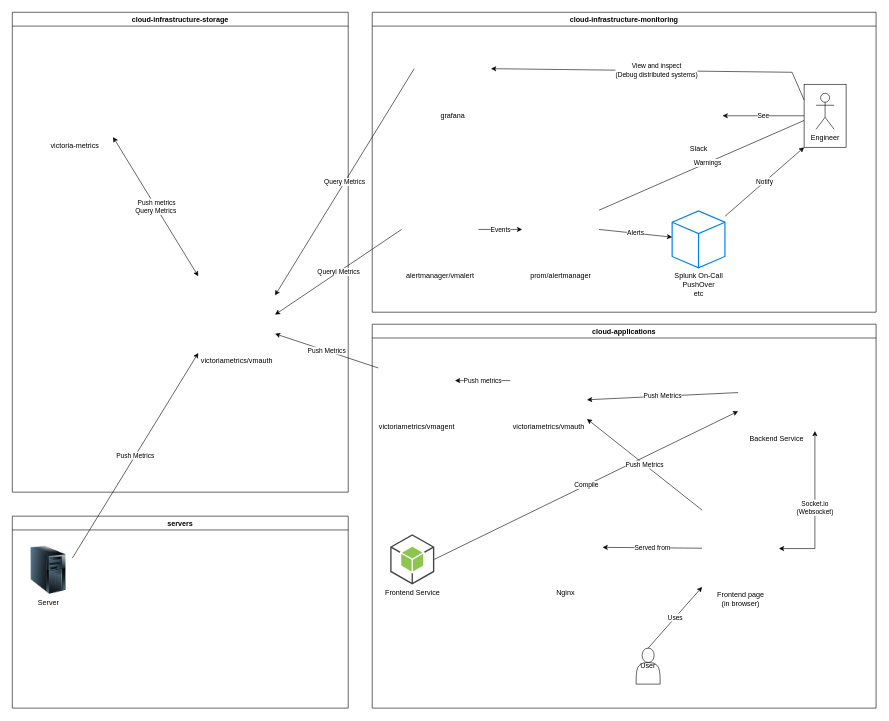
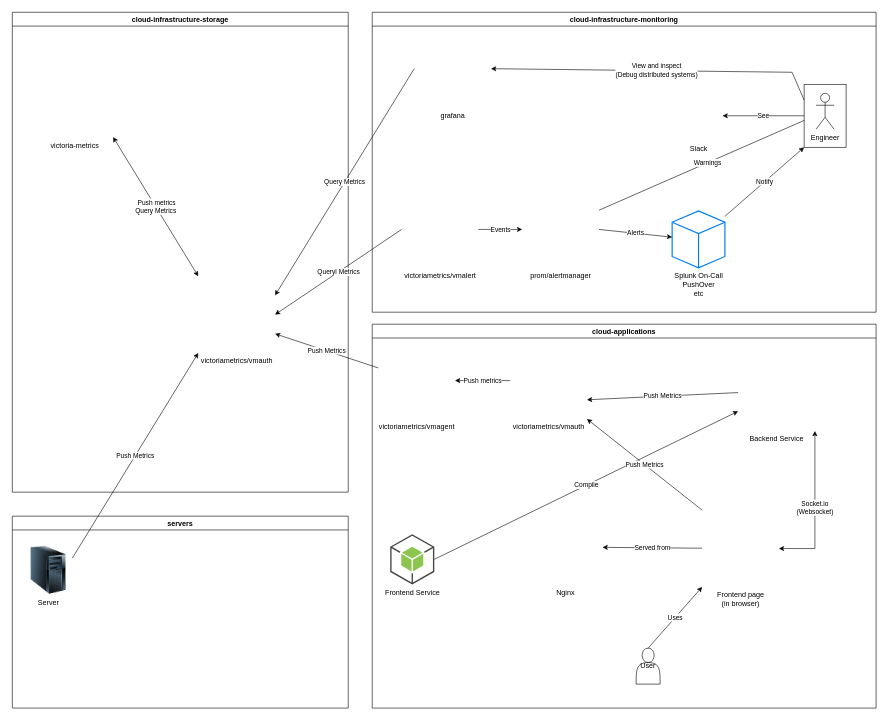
(440, 276) -> (440, 276)
